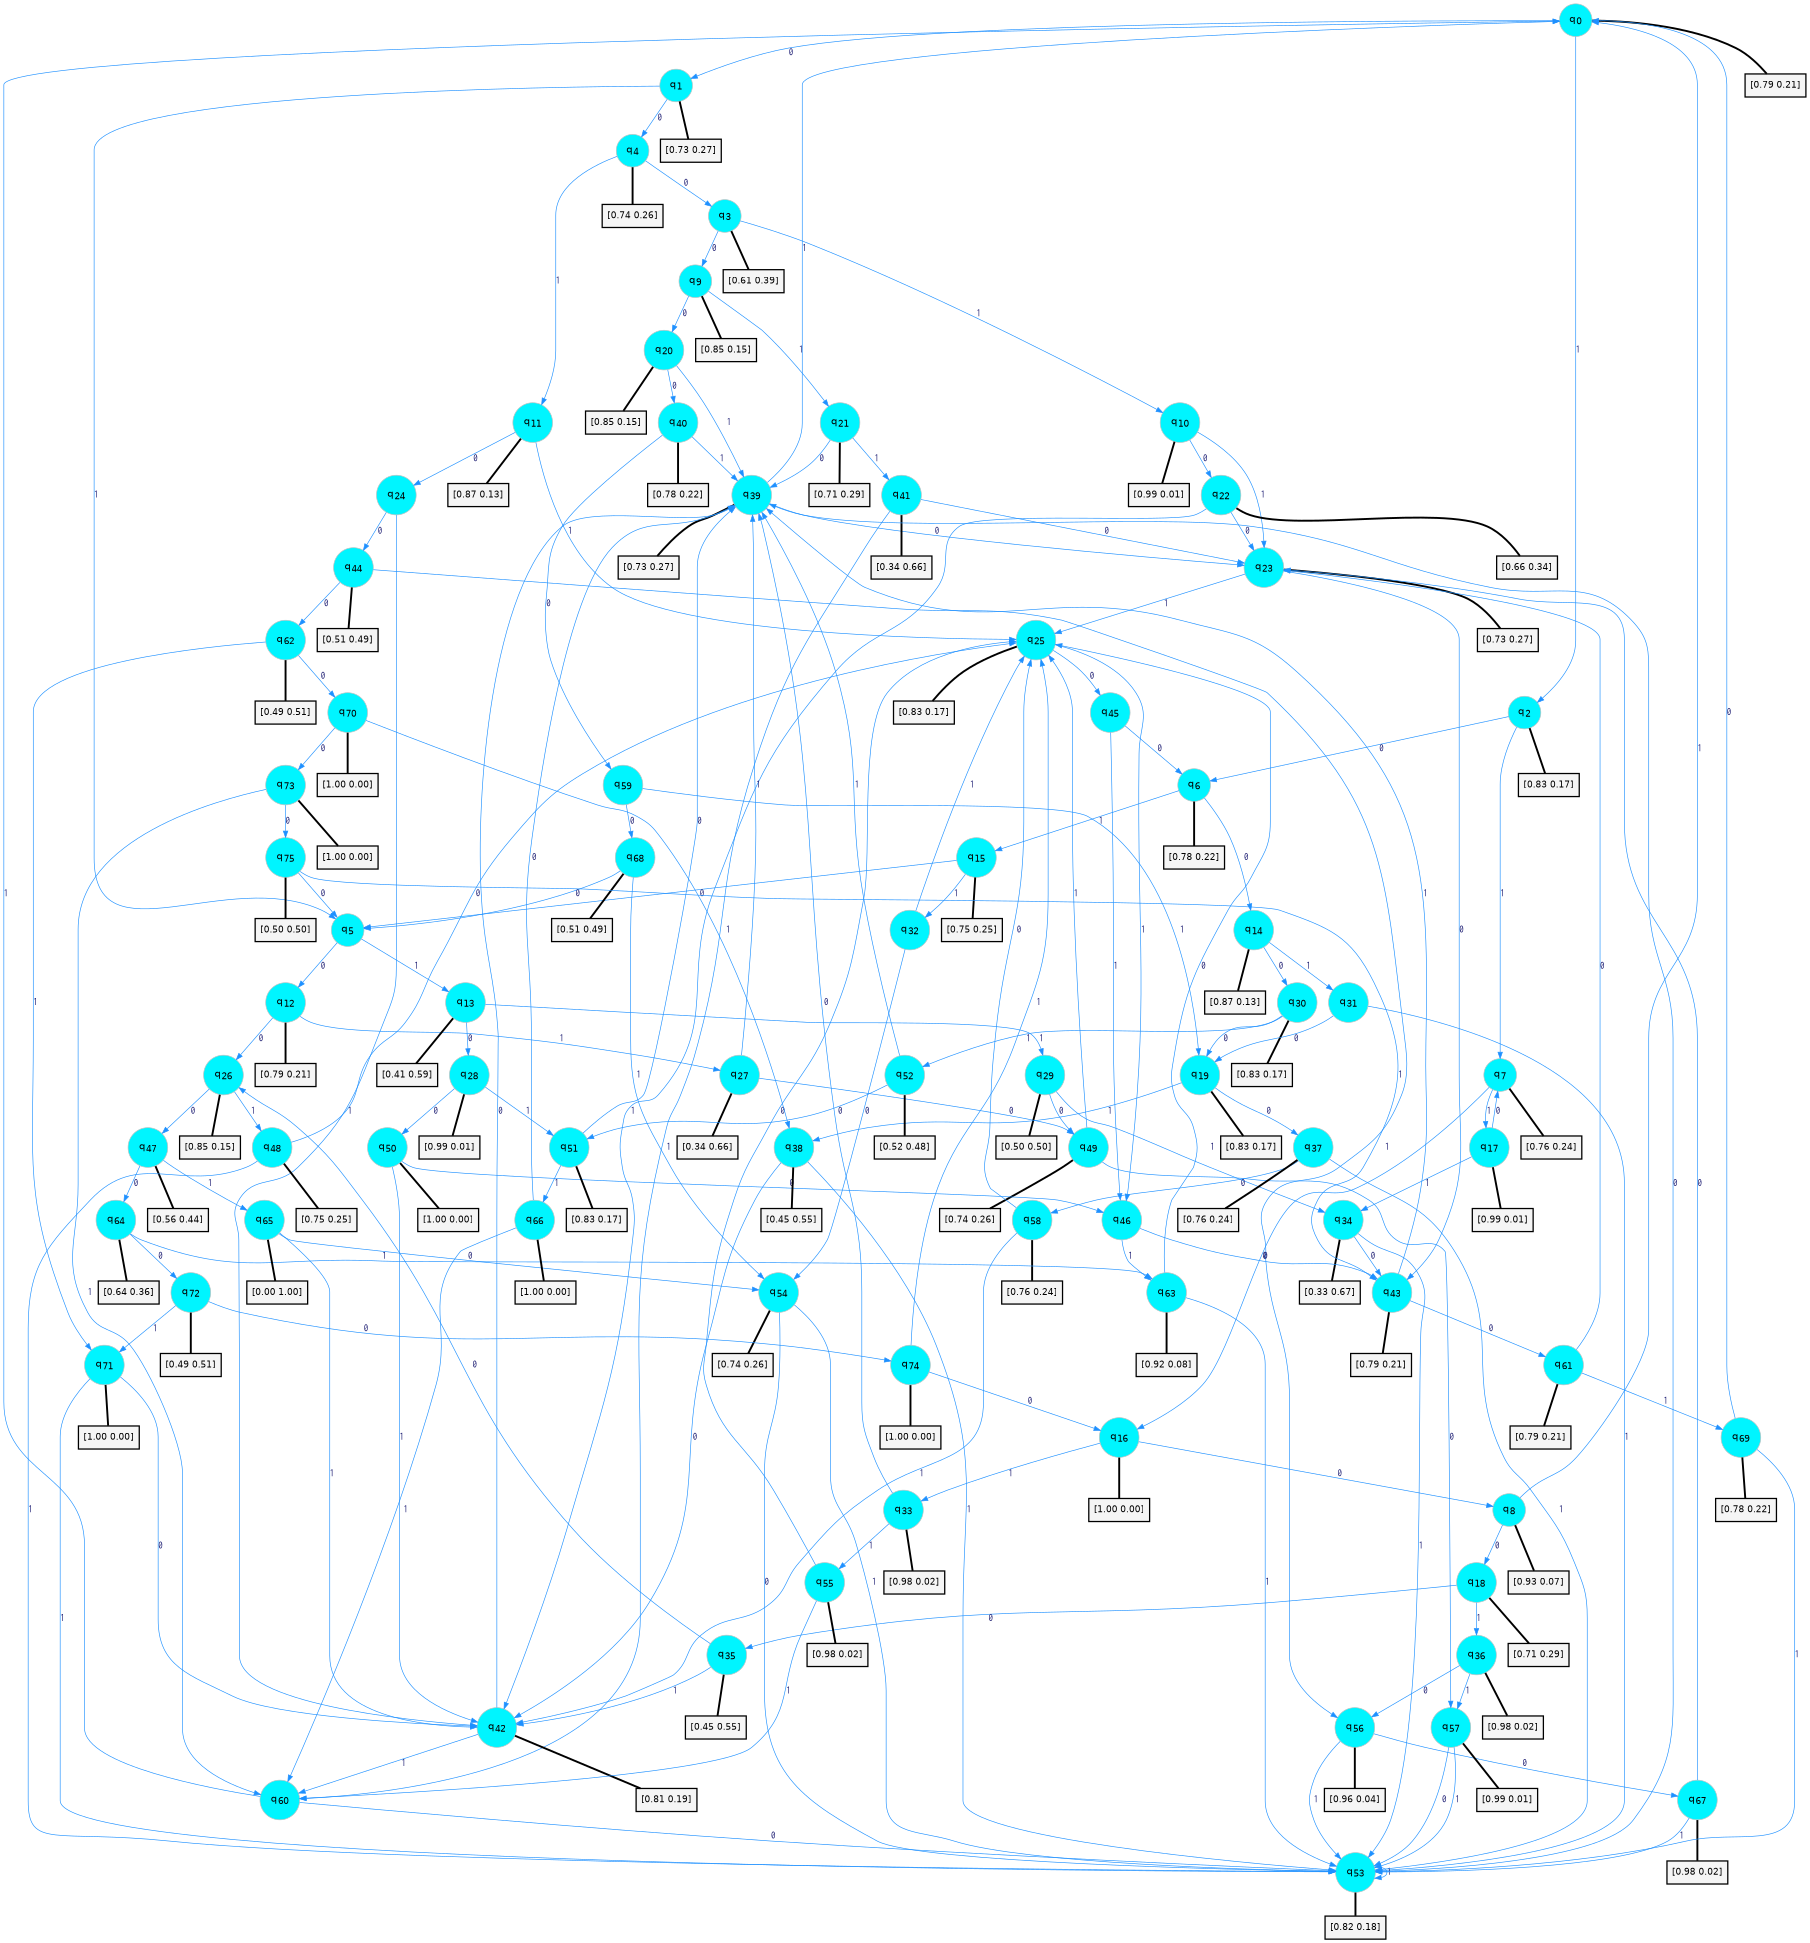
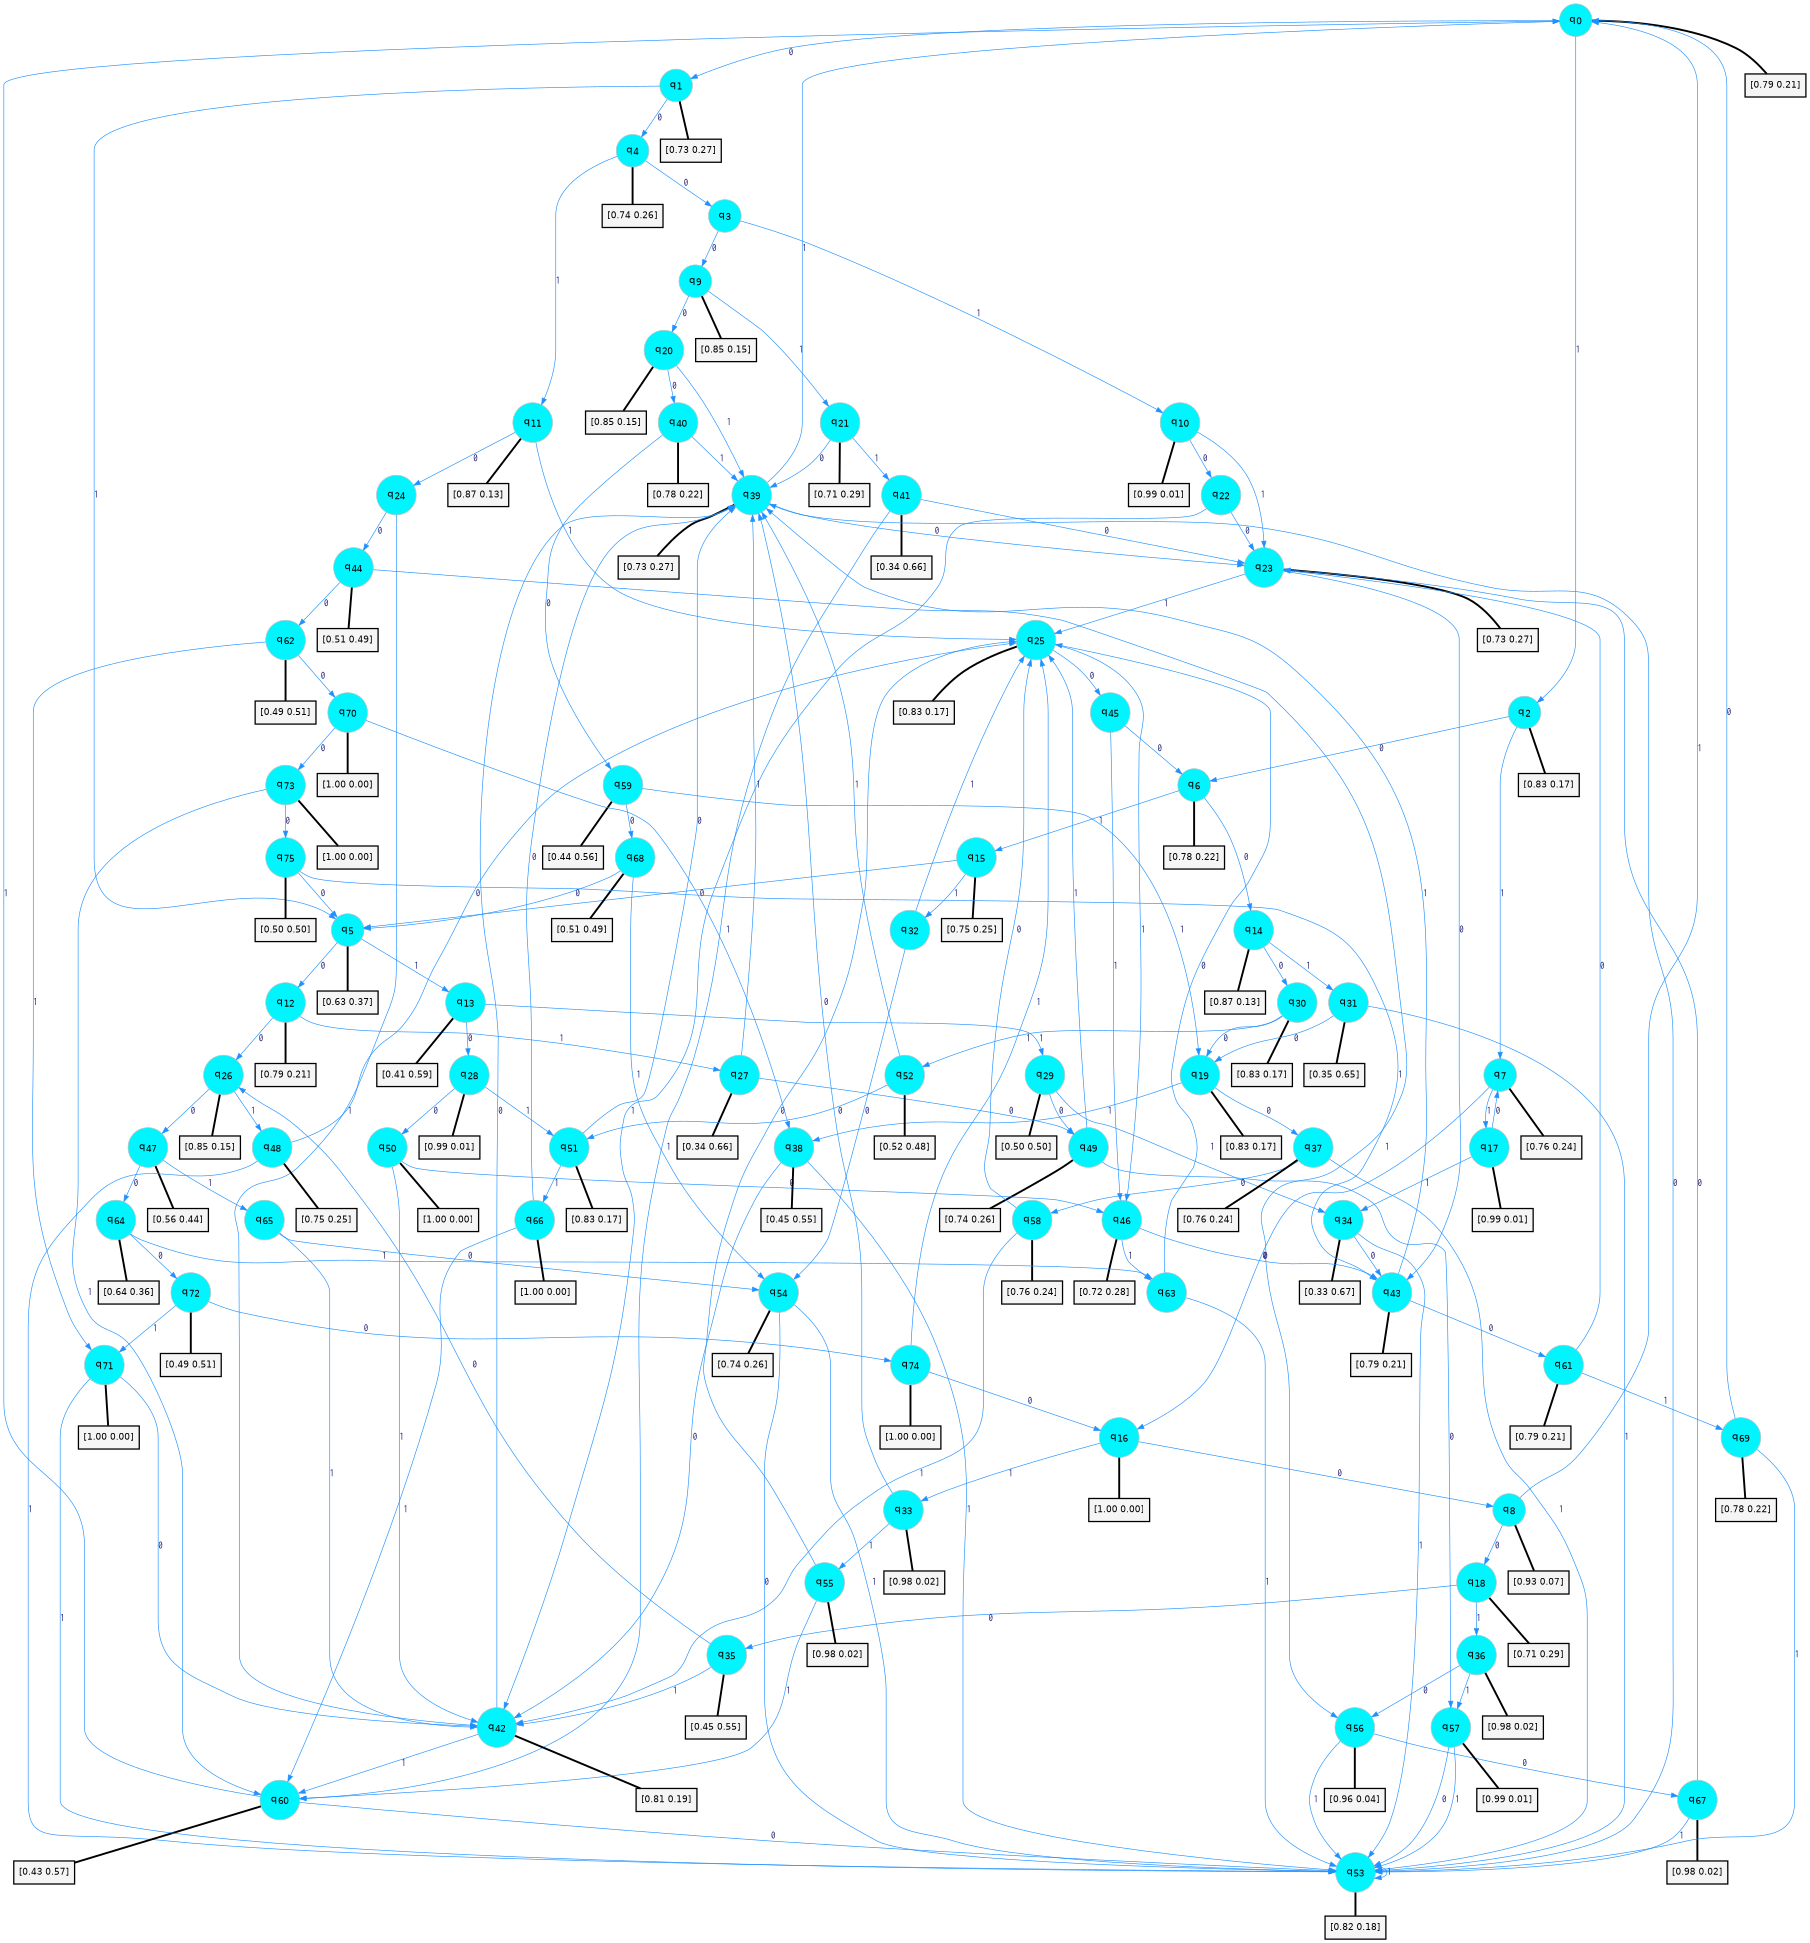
(754, 281) -> none
(1527, 568) -> none
none -> (573, 858)
none -> (348, 1003)
none -> (1334, 1075)
(277, 1293) -> none
none -> (1104, 1293)
(1167, 1365) -> none
none -> (44, 1872)
